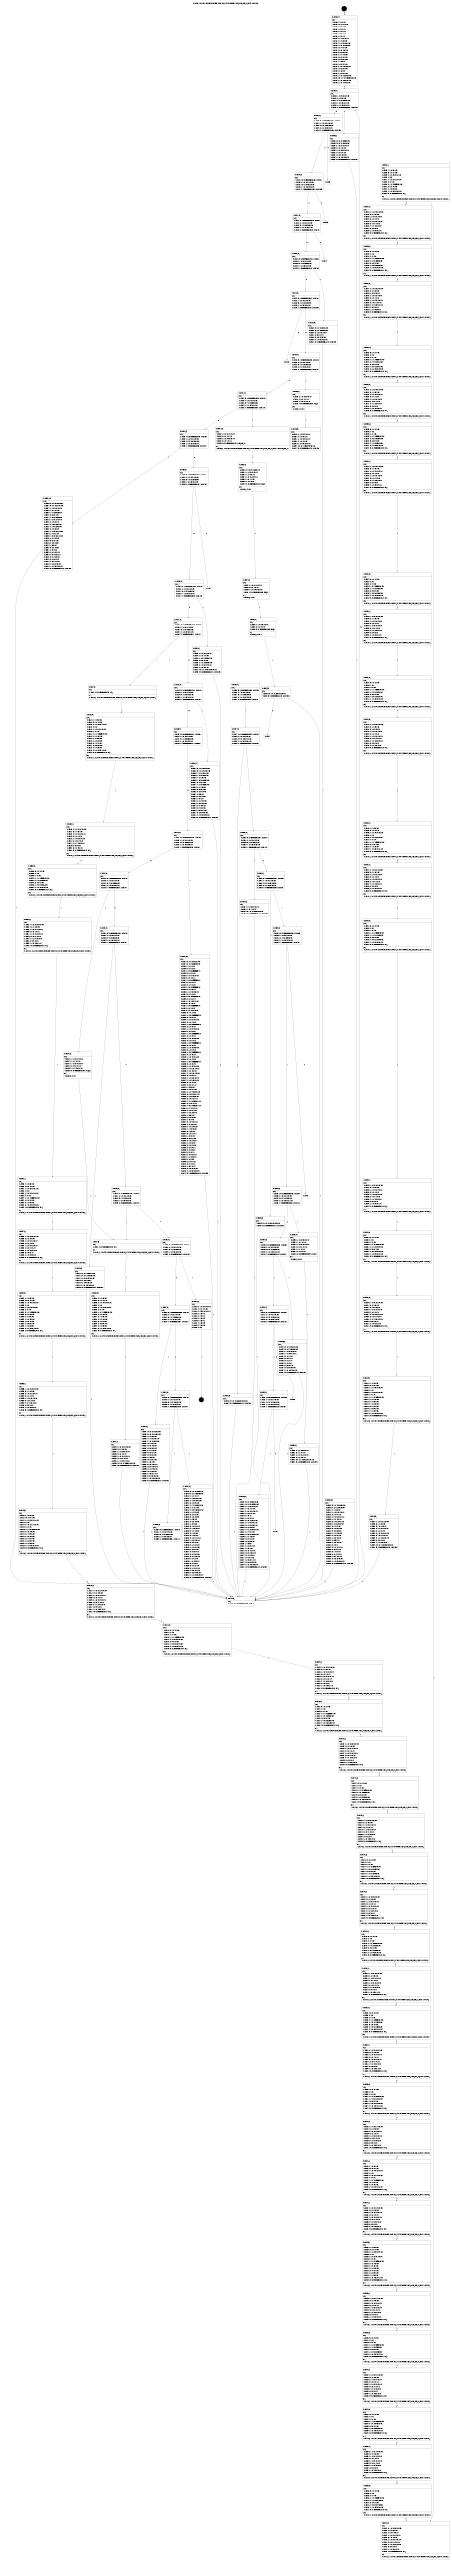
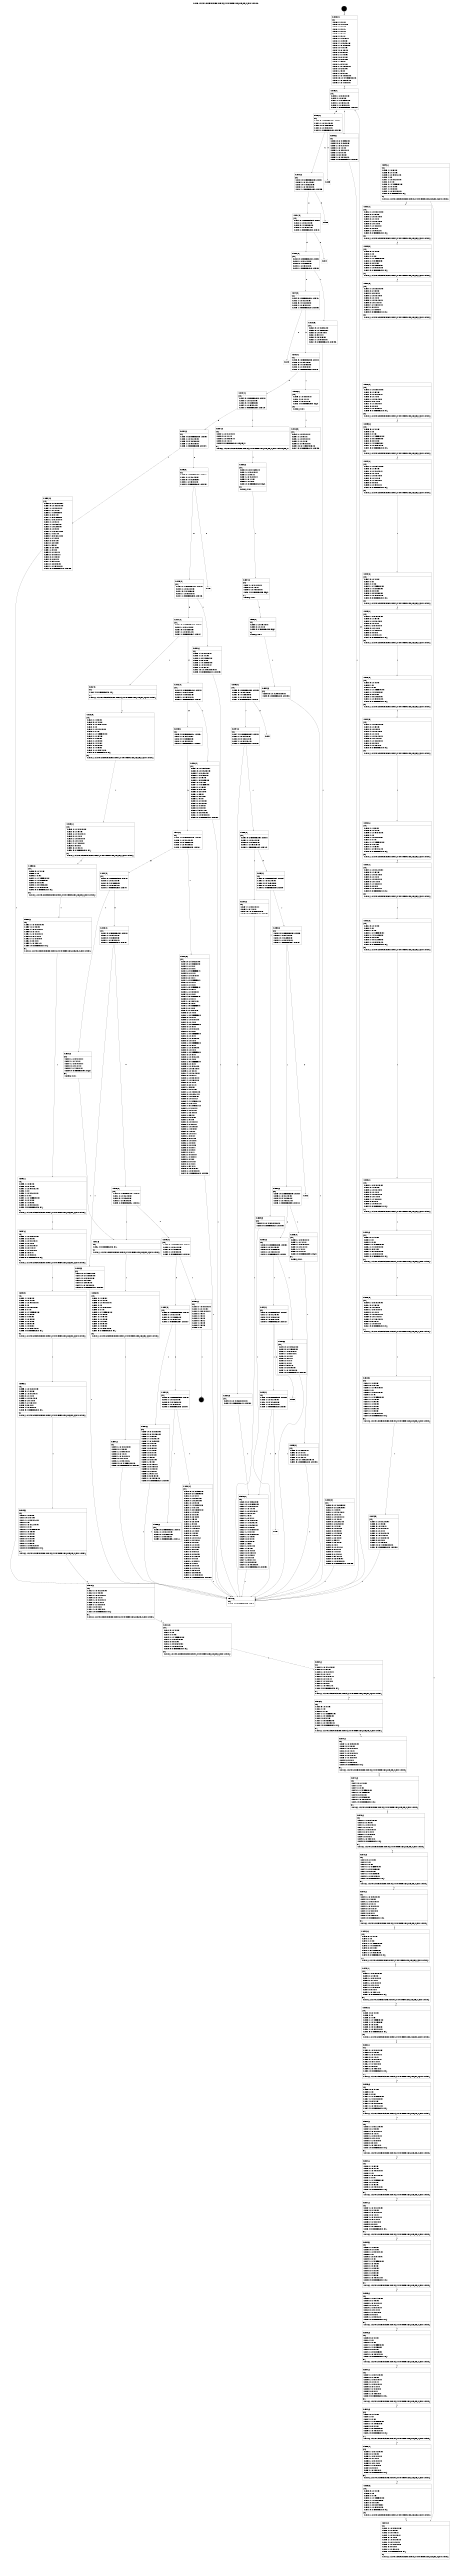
(397, 362) -> none
(271, 716) -> (262, 717)
(229, 1501) -> (243, 1450)
